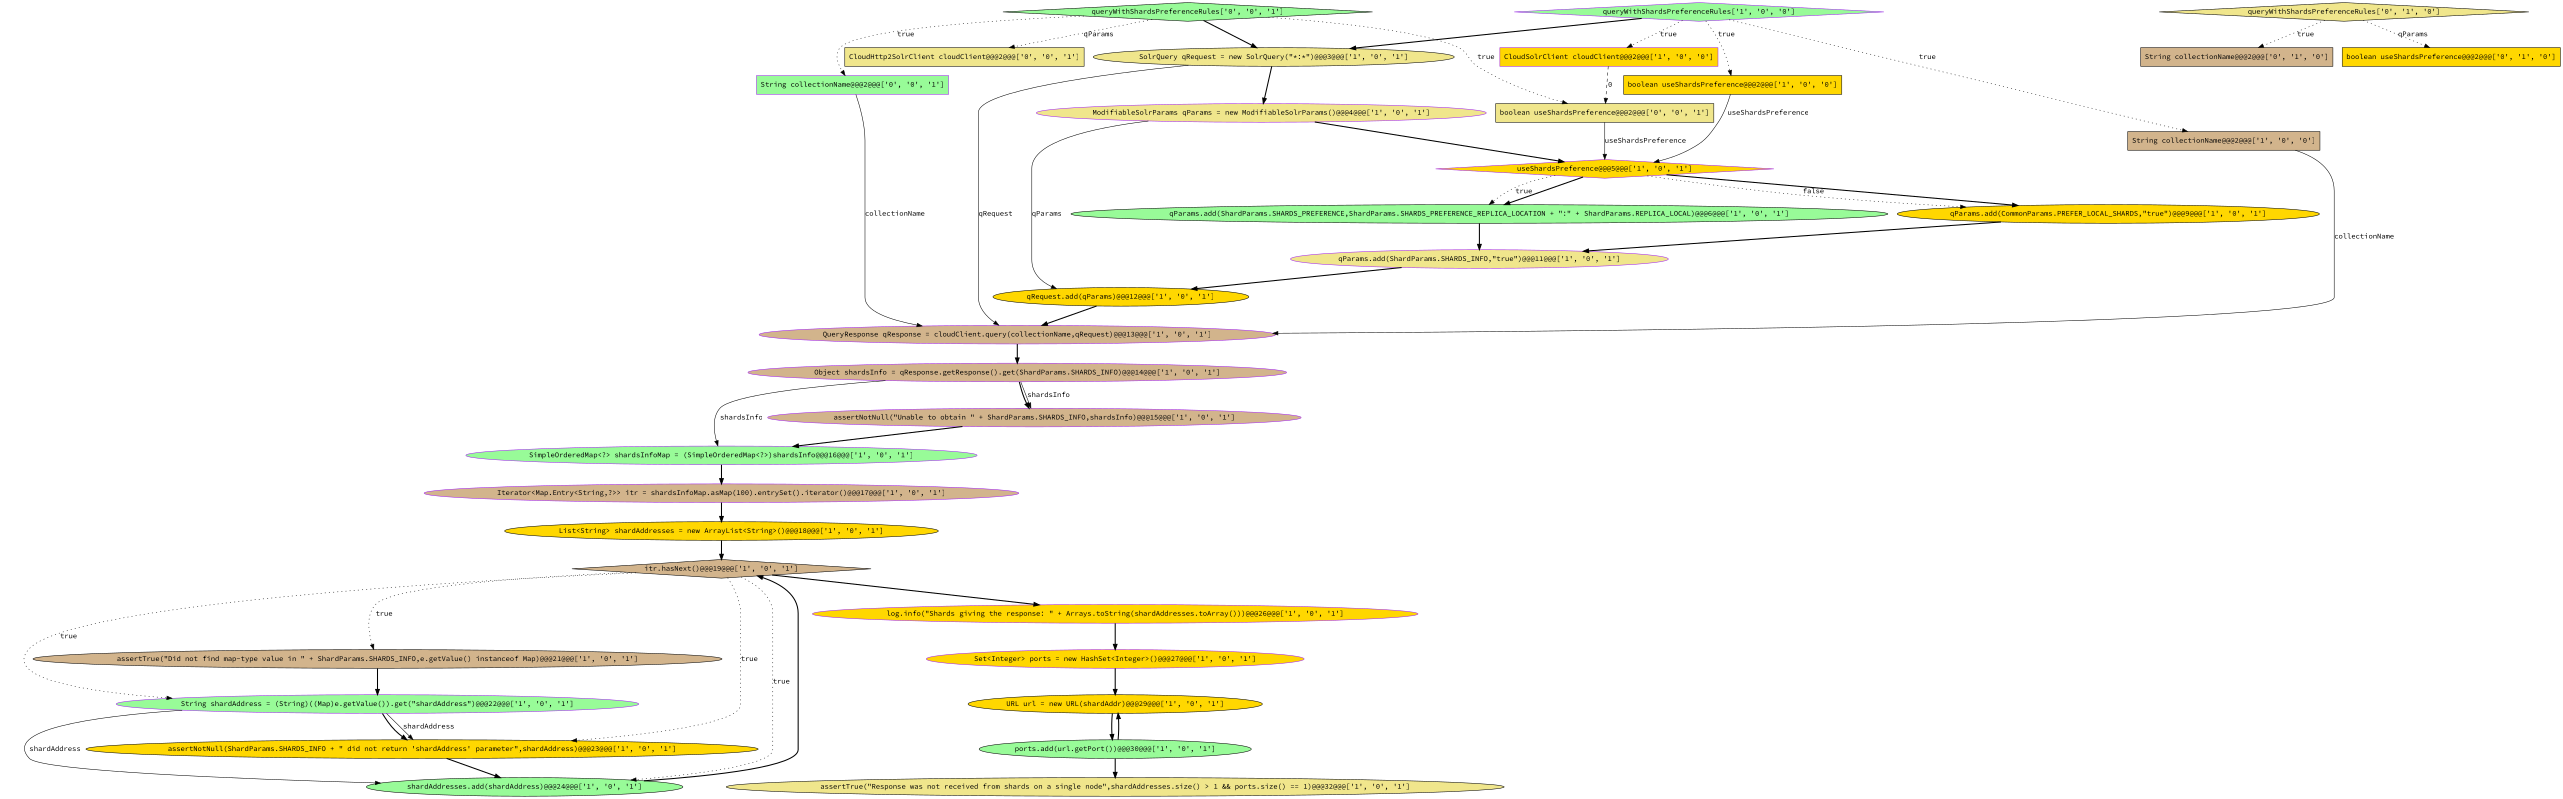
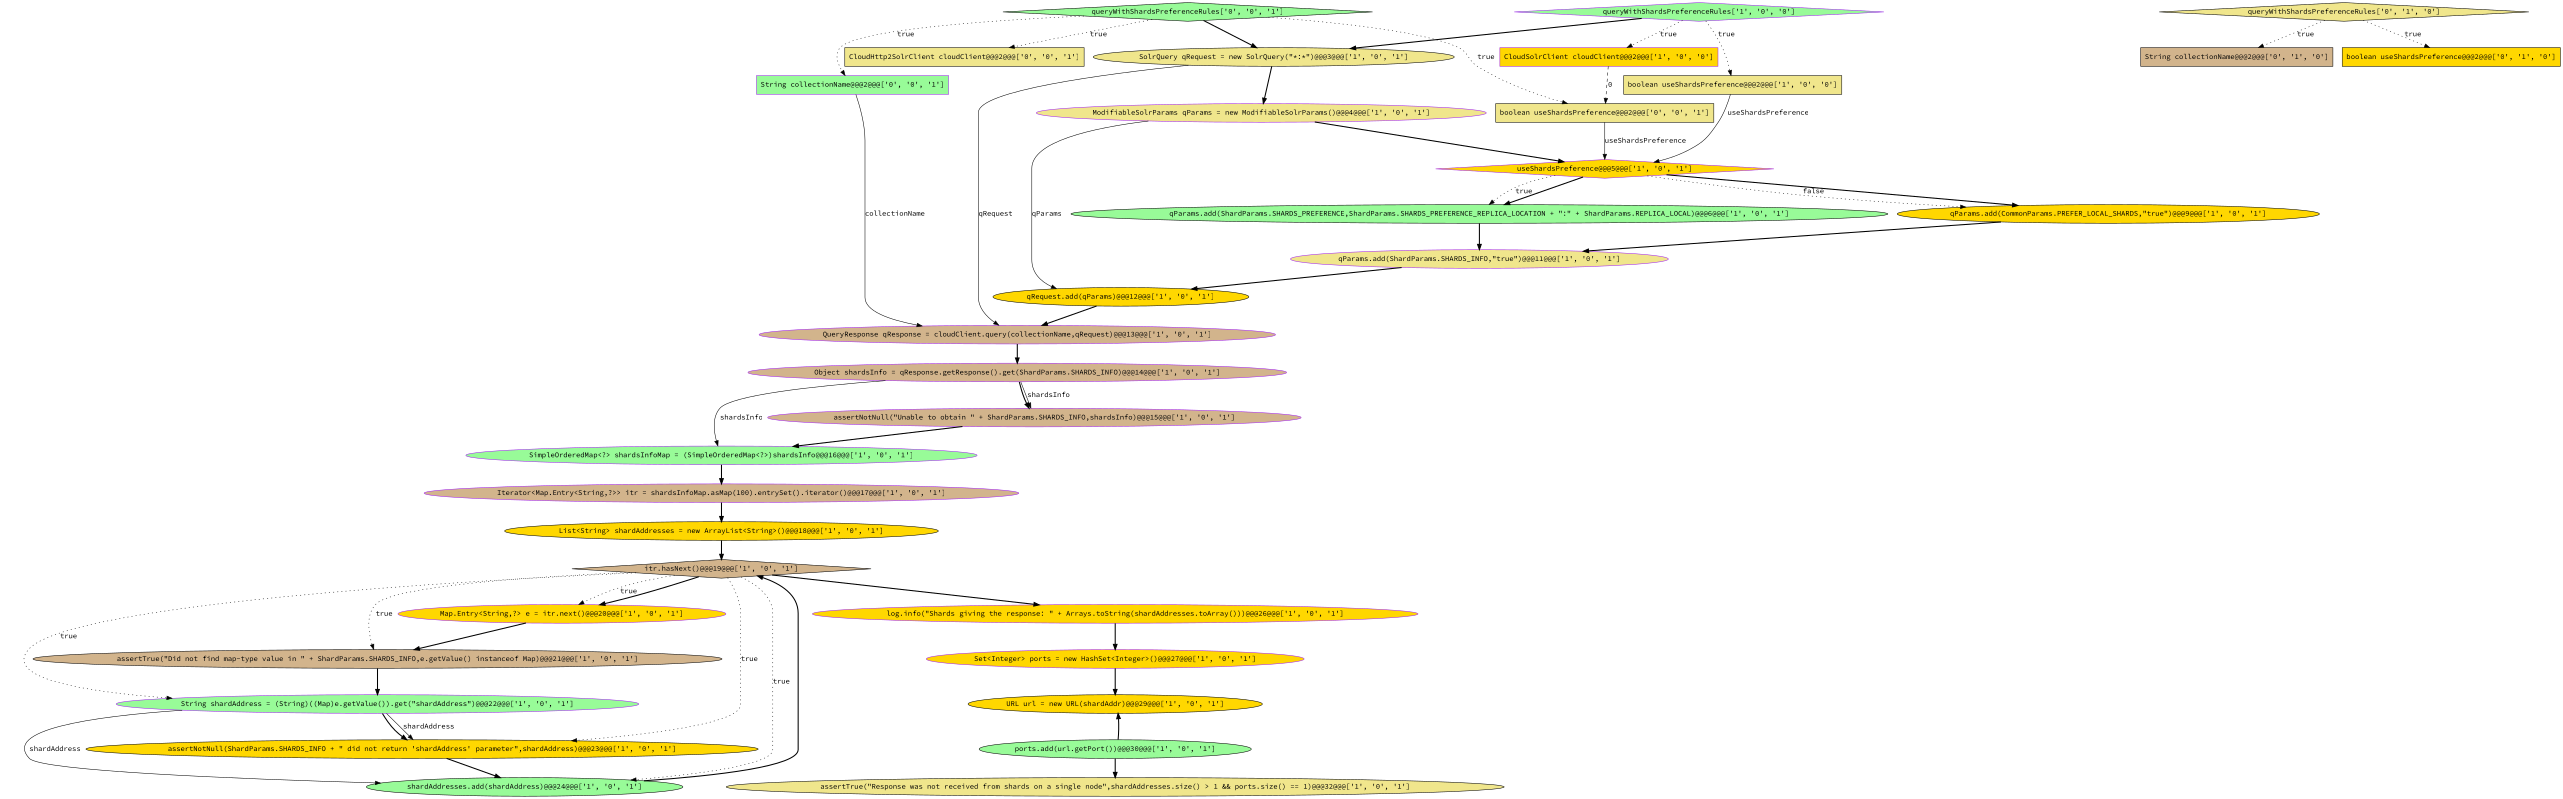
(1099, 34) -> (1099, 34)
(2413, 34) -> (2413, 34)
(1733, 85) -> (1733, 85)
(2224, 141) -> none
none -> (562, 614)
(1112, 724) -> none
